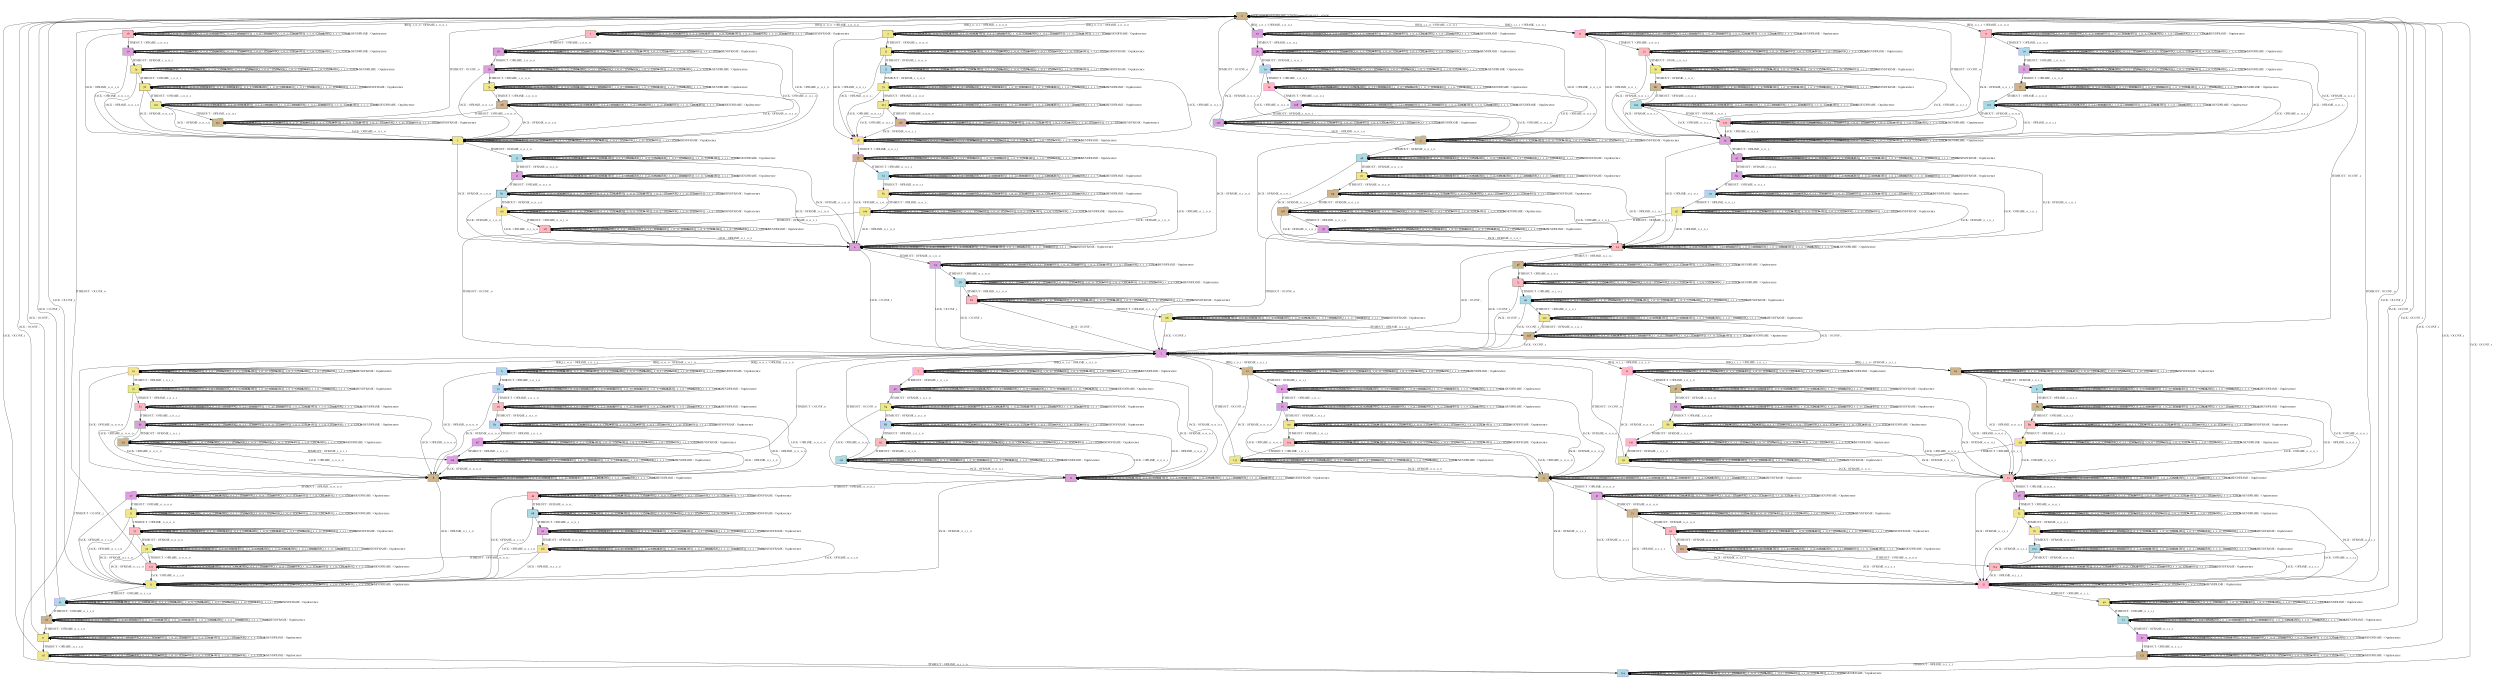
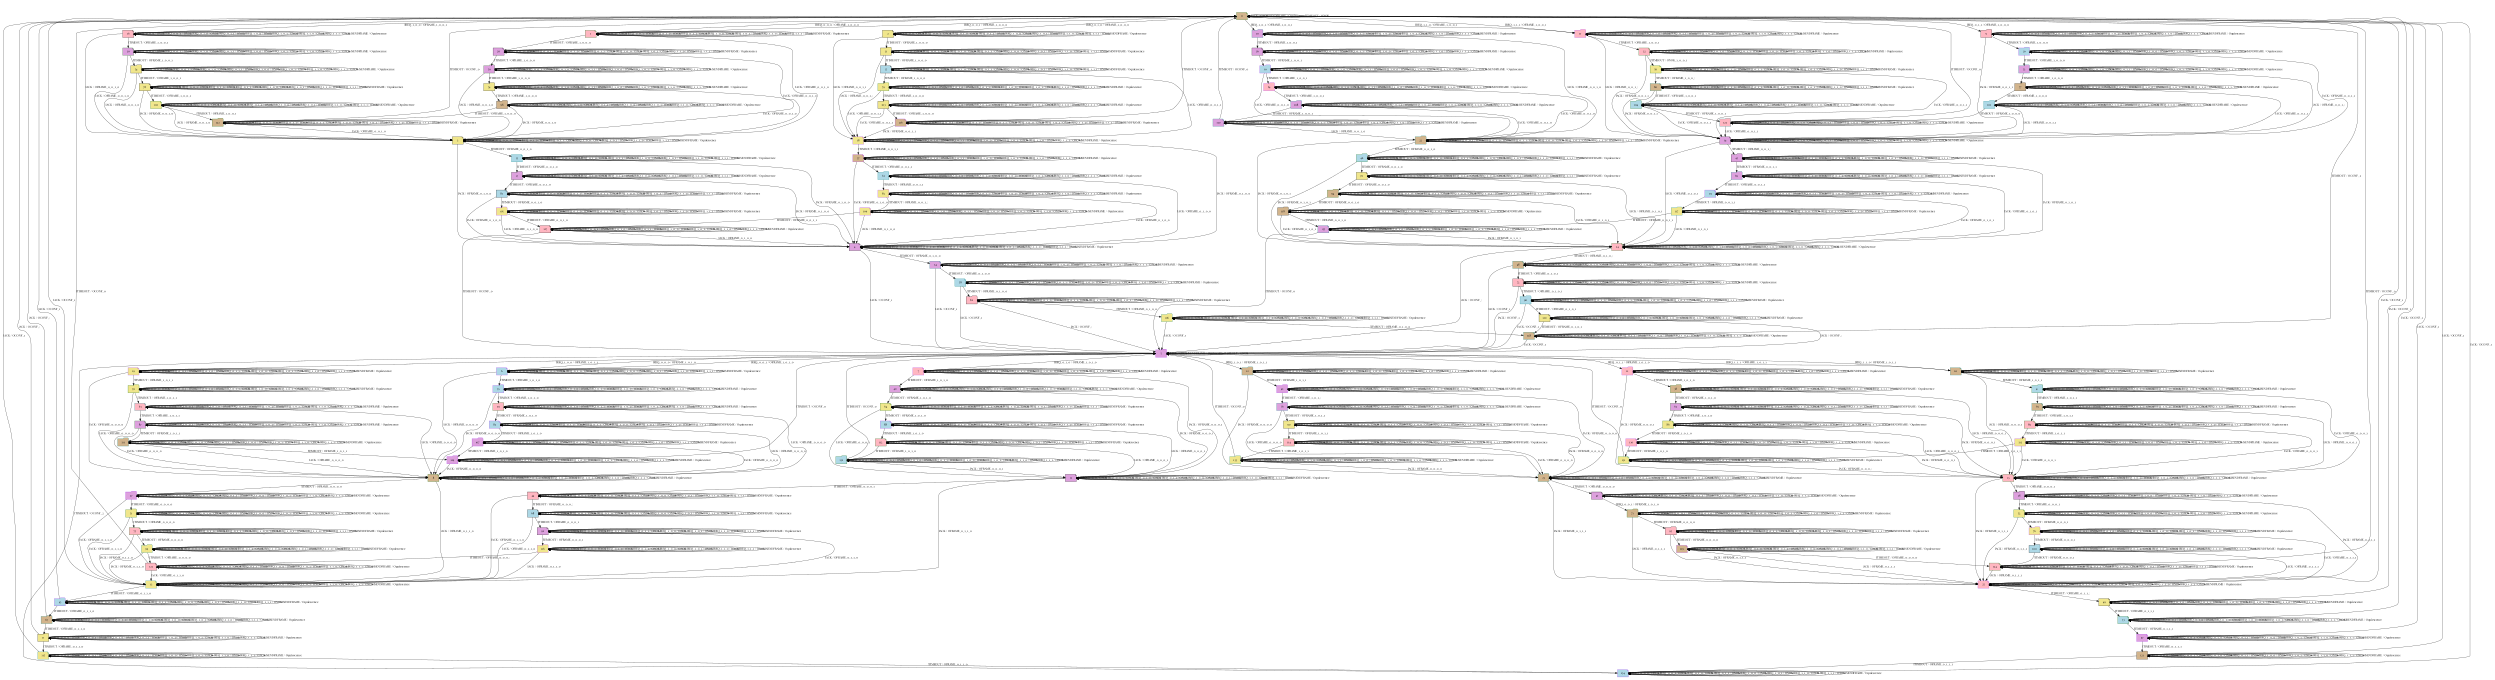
none -> (1108, 116)
(1267, 134) -> none
(1757, 167) -> (1757, 167)
(160, 416) -> (160, 416)
(761, 460) -> (761, 460)
(1637, 505) -> (1637, 505)
(1691, 579) -> none
